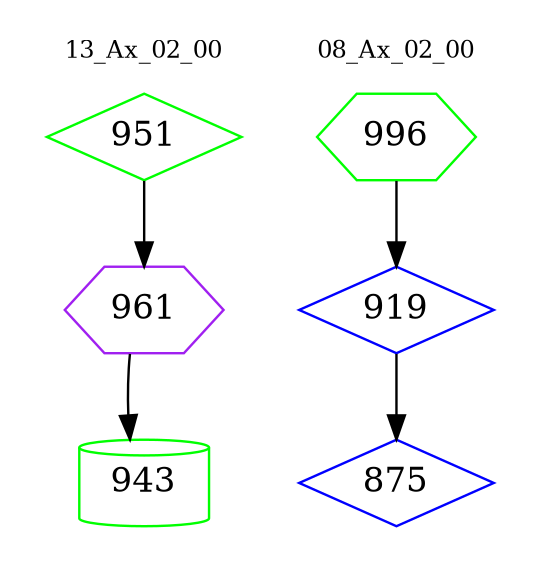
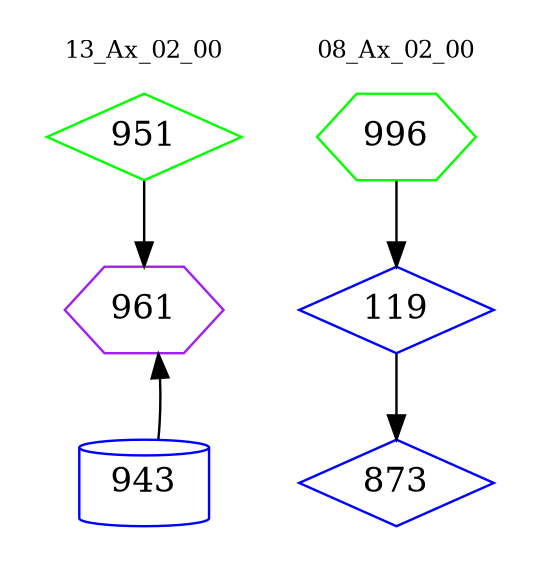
(396, 310) -> (396, 310)
(128, 385) -> (160, 409)
(144, 483) -> (144, 483)
(396, 483) -> (396, 483)
